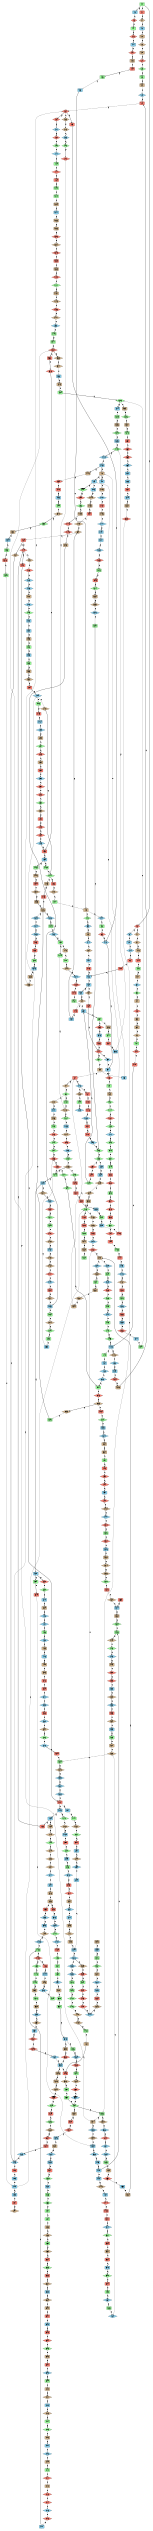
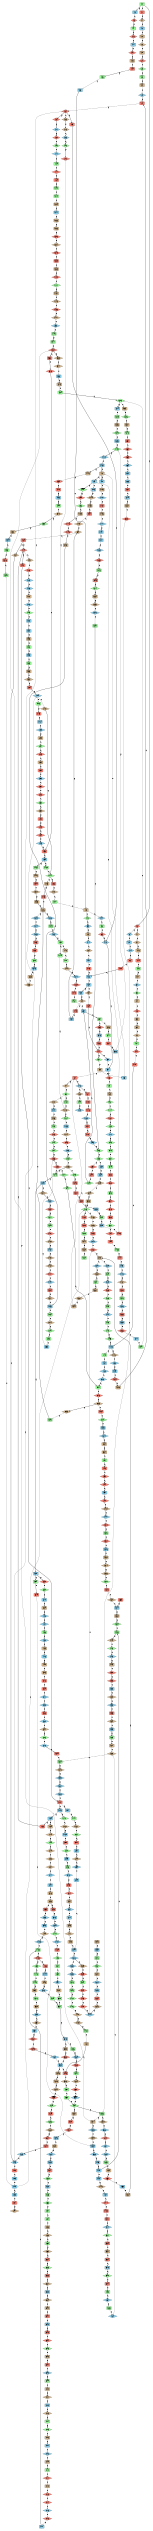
none -> (56, 2002)
